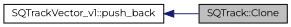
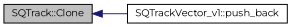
(186, 14) -> (115, 14)
